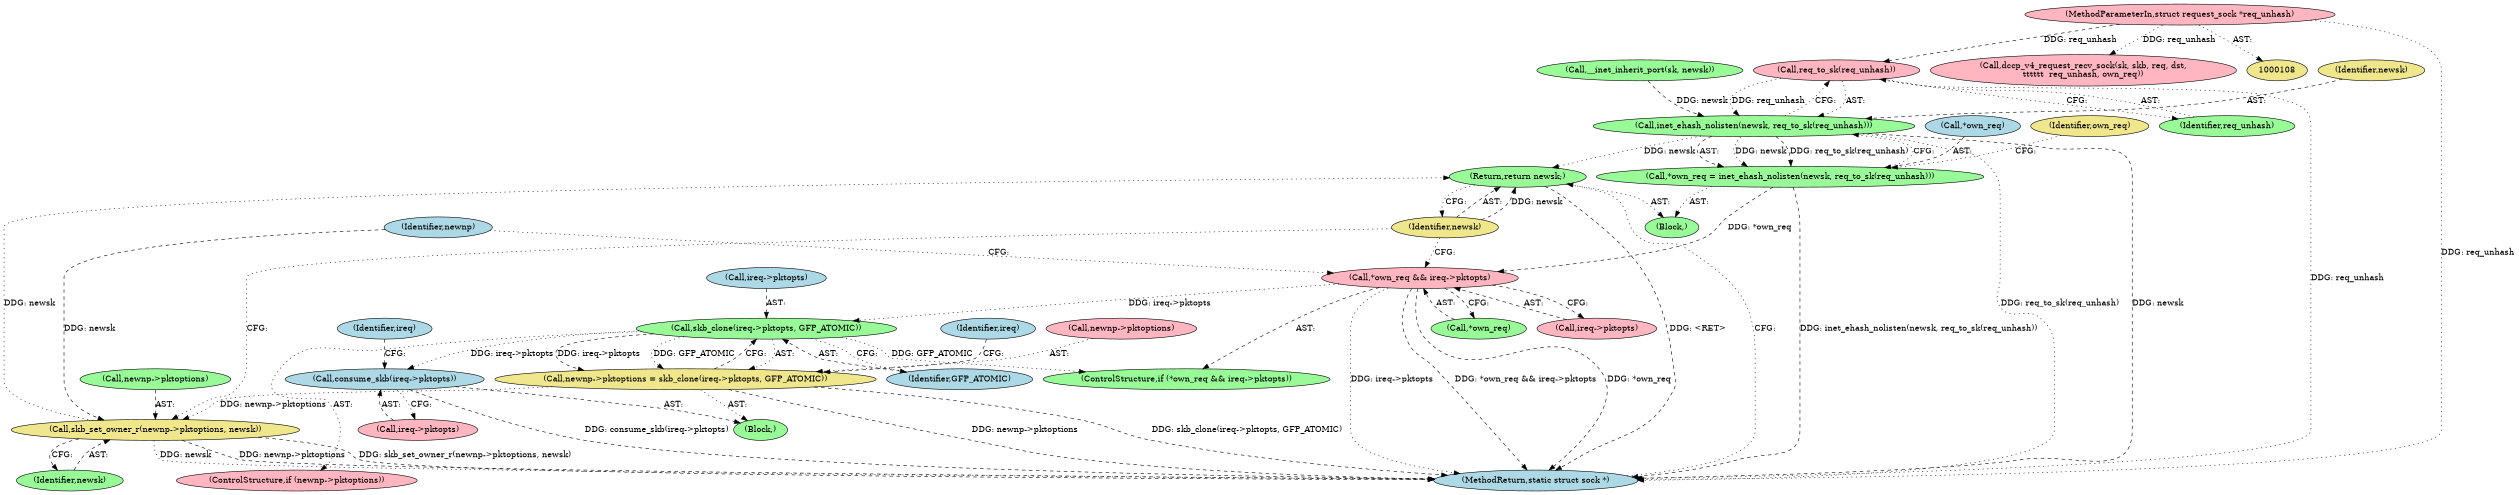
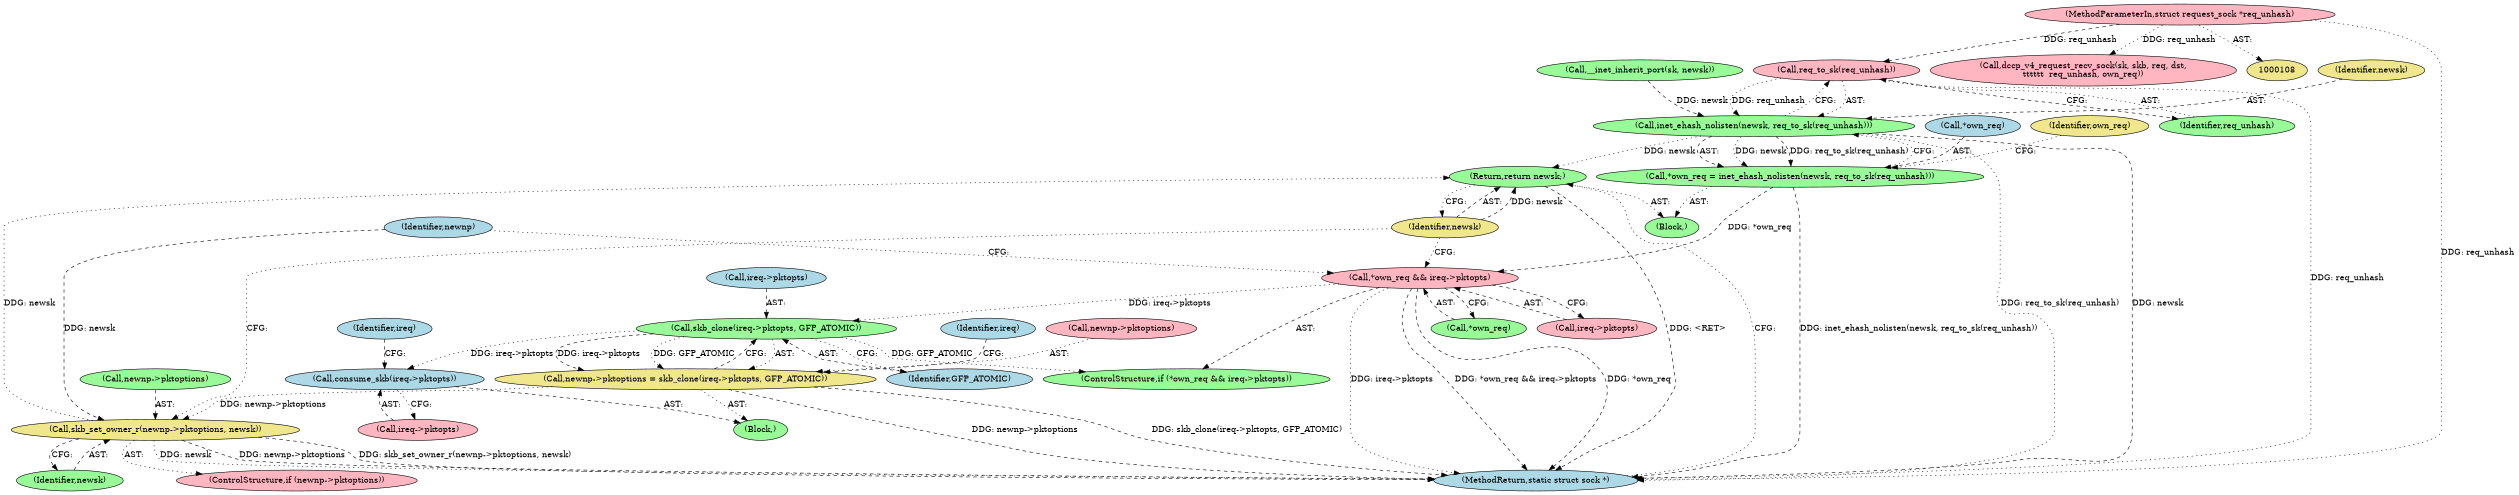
(2027, 100) -> (2027, 100)
(381, 350) -> (147, 467)
(915, 466) -> none
